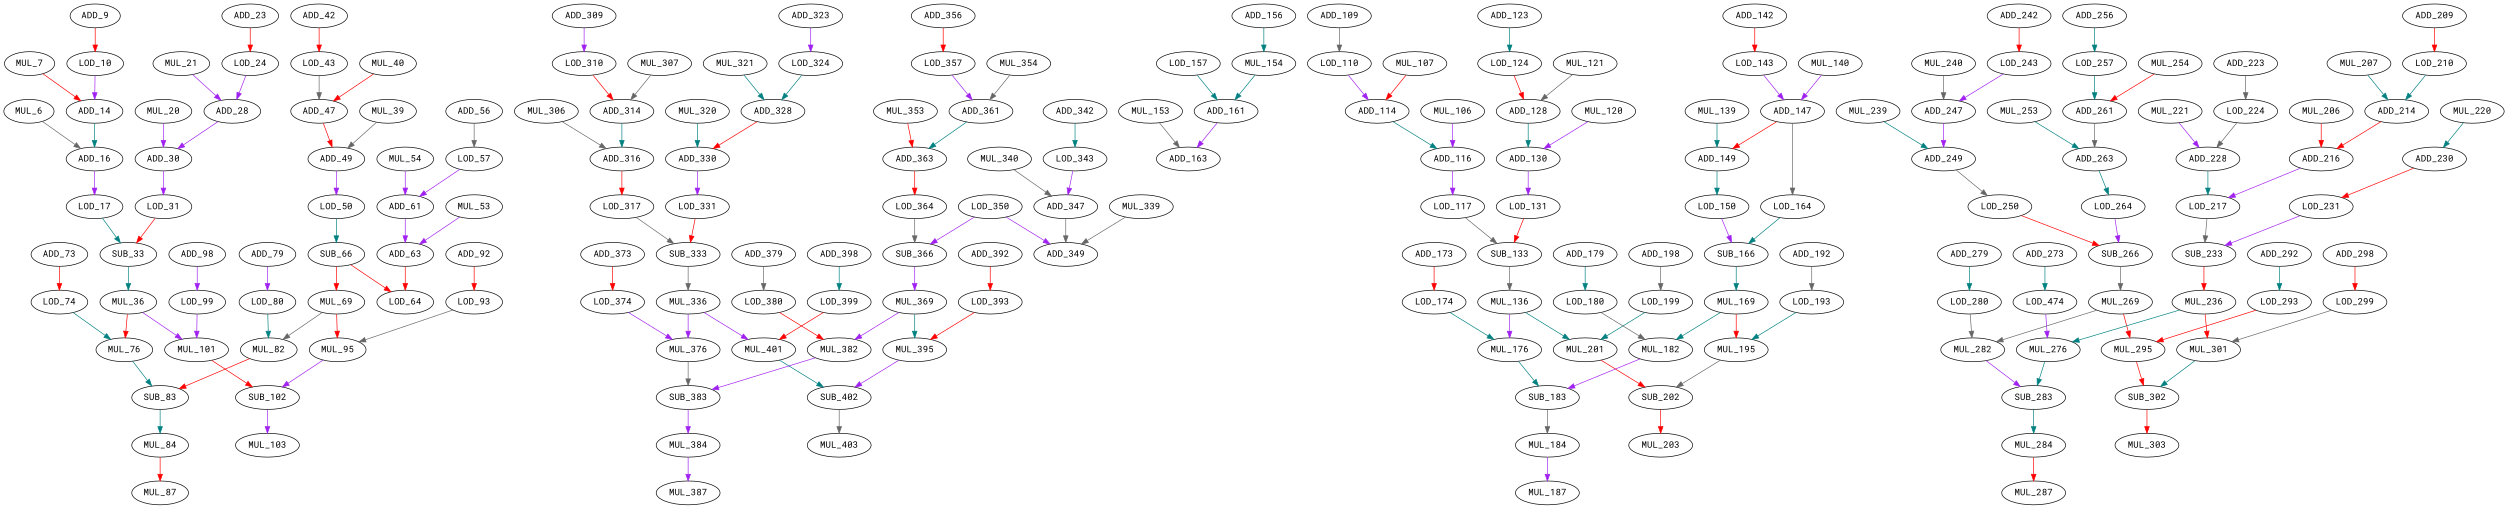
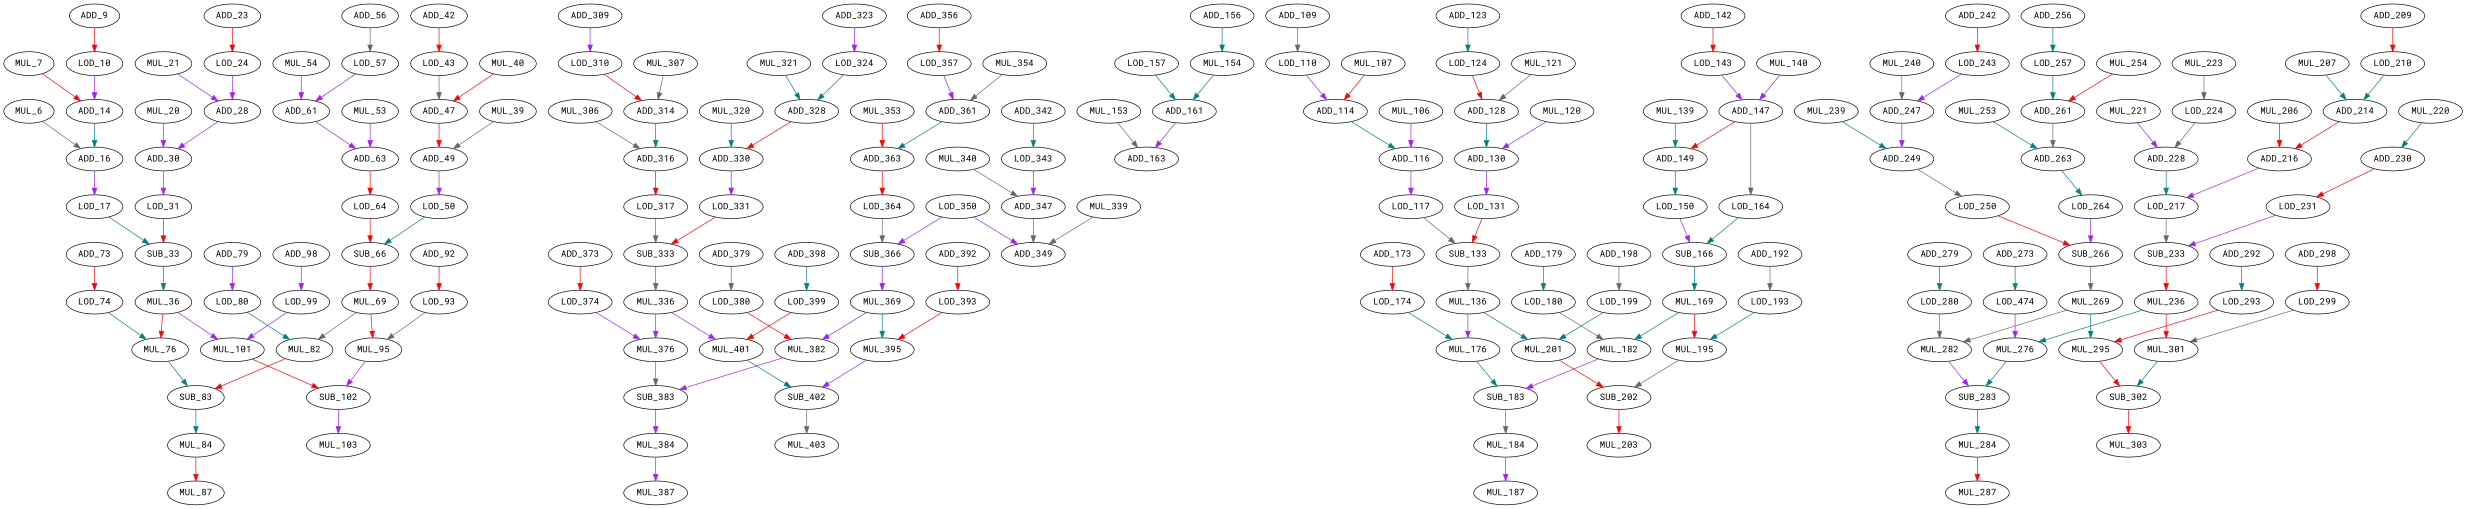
(2246, 64) -> (2204, 64)
(368, 276) -> (370, 227)
(2126, 322) -> (2091, 321)
